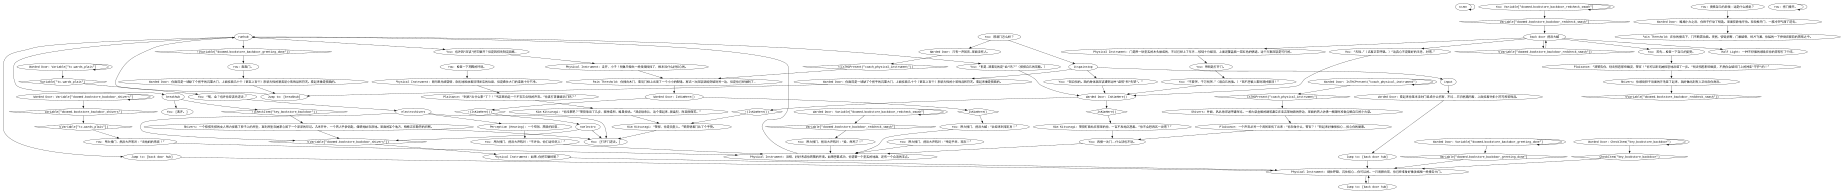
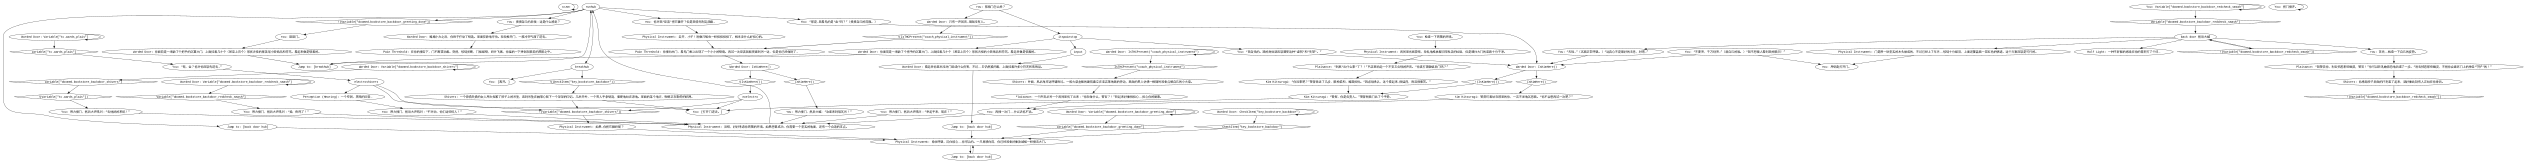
none -> (567, 14)
(1219, 74) -> (1788, 60)
